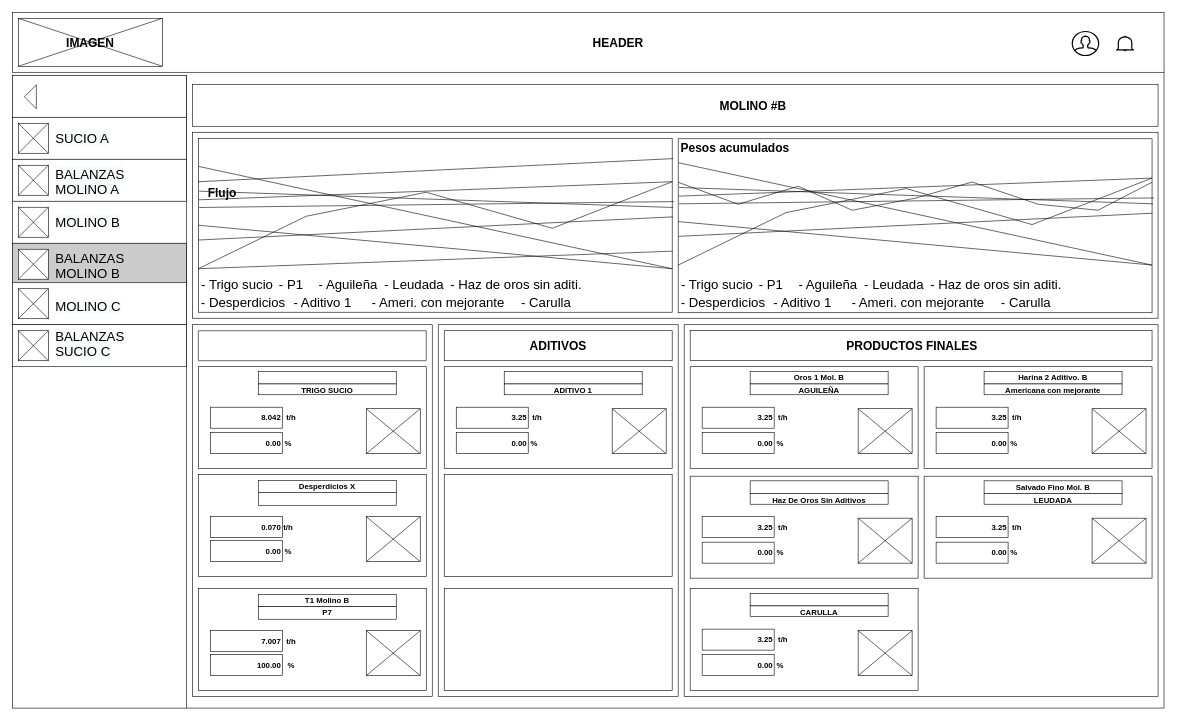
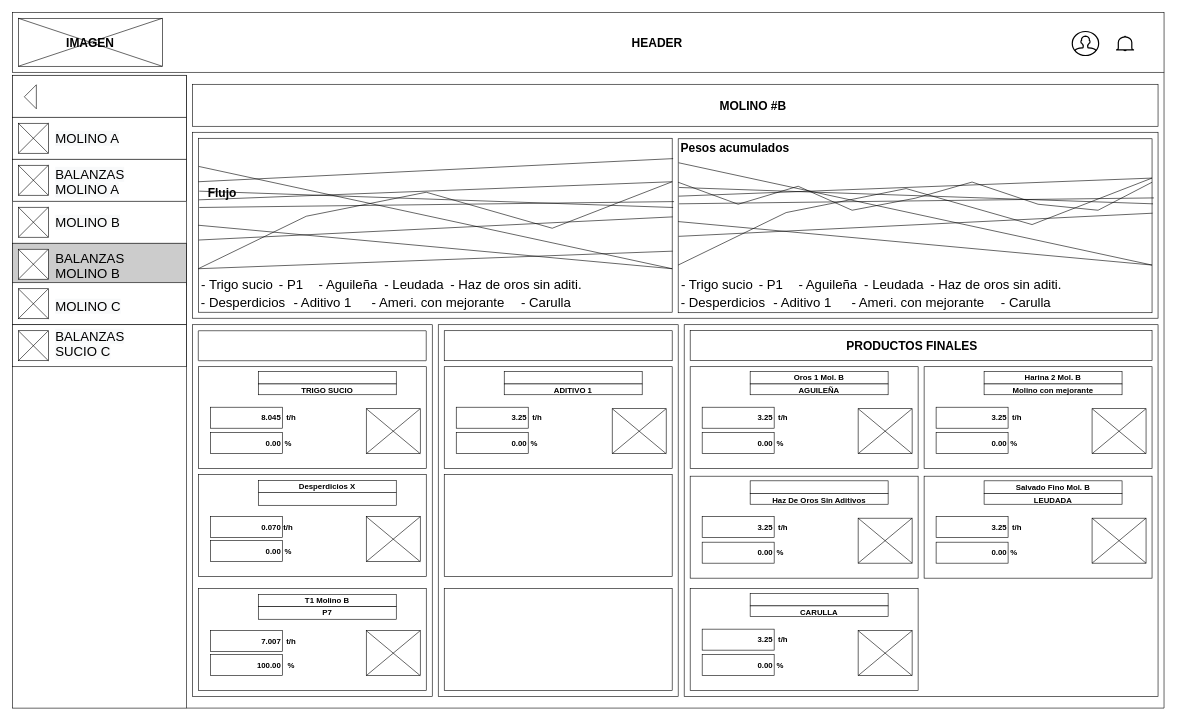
(618, 42) -> (657, 42)
(80, 139) -> (83, 139)
(558, 346) -> none
(1053, 378) -> (1053, 378)
(1053, 390) -> (1053, 390)
(271, 418) -> (271, 418)
